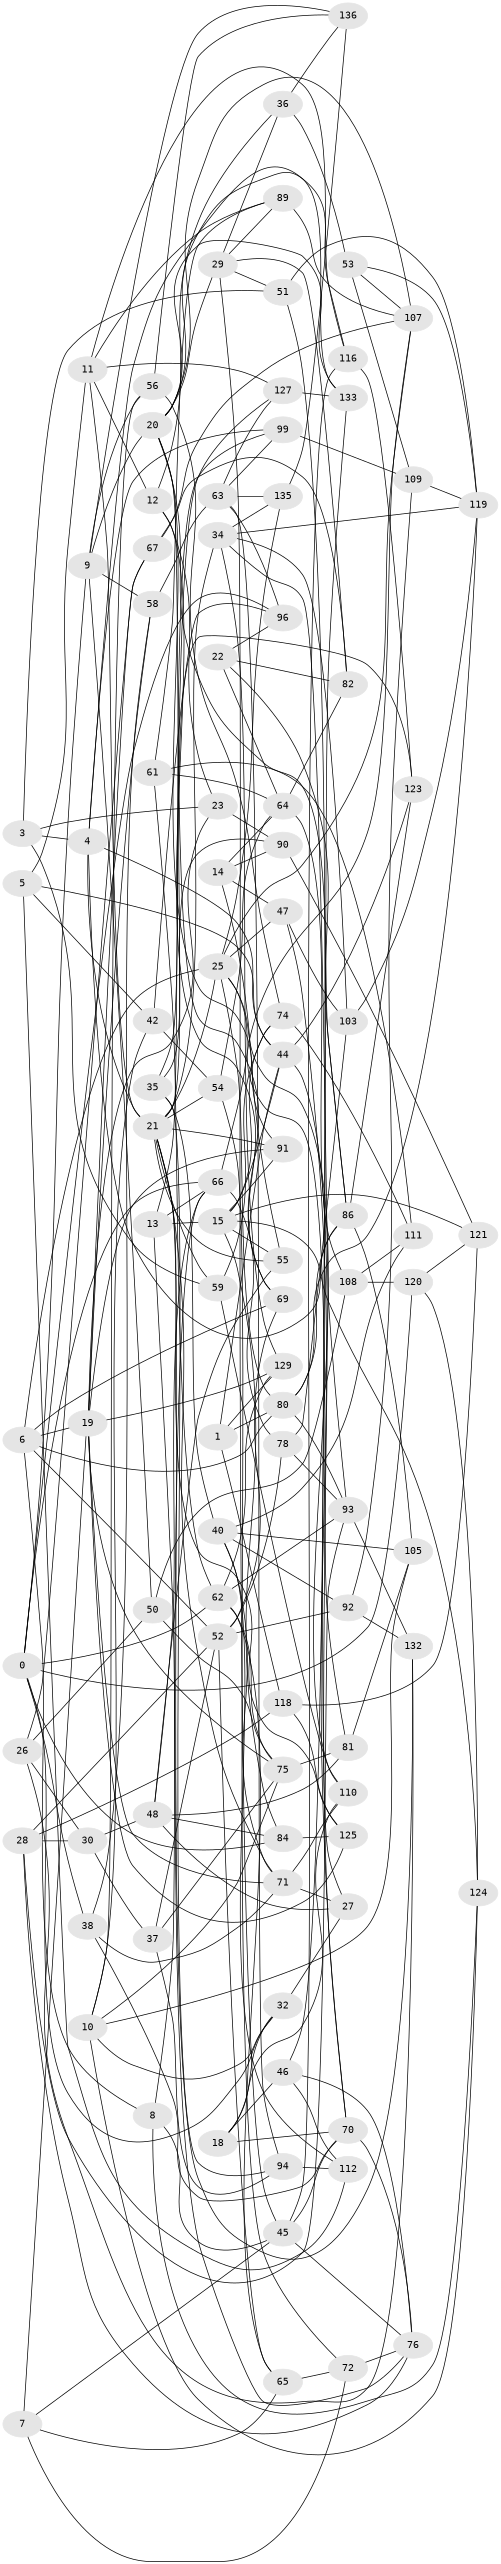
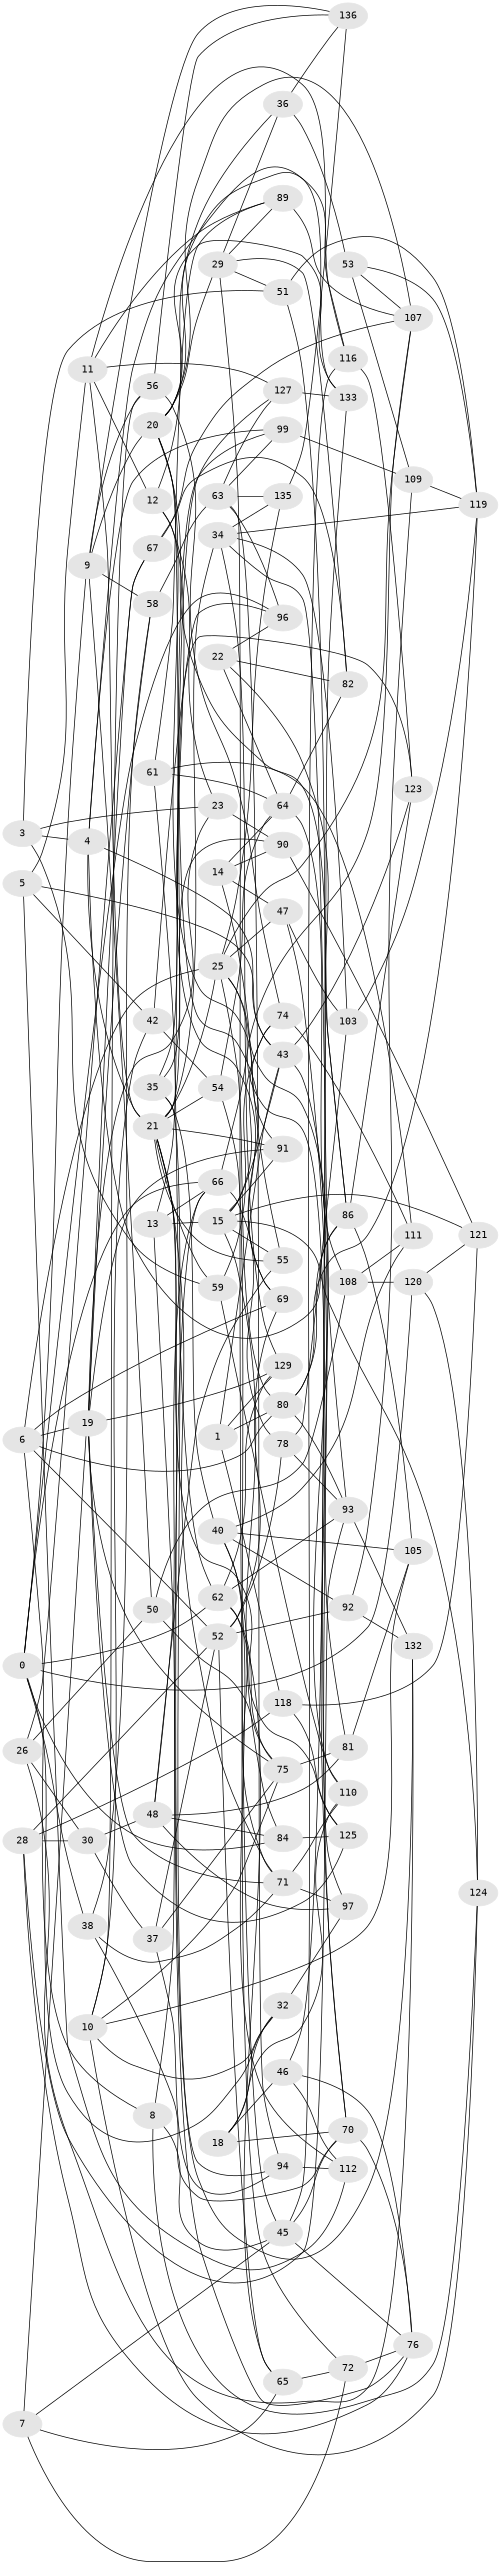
(283, 1055) -> (283, 1055)
(348, 1907) -> (348, 1907)
